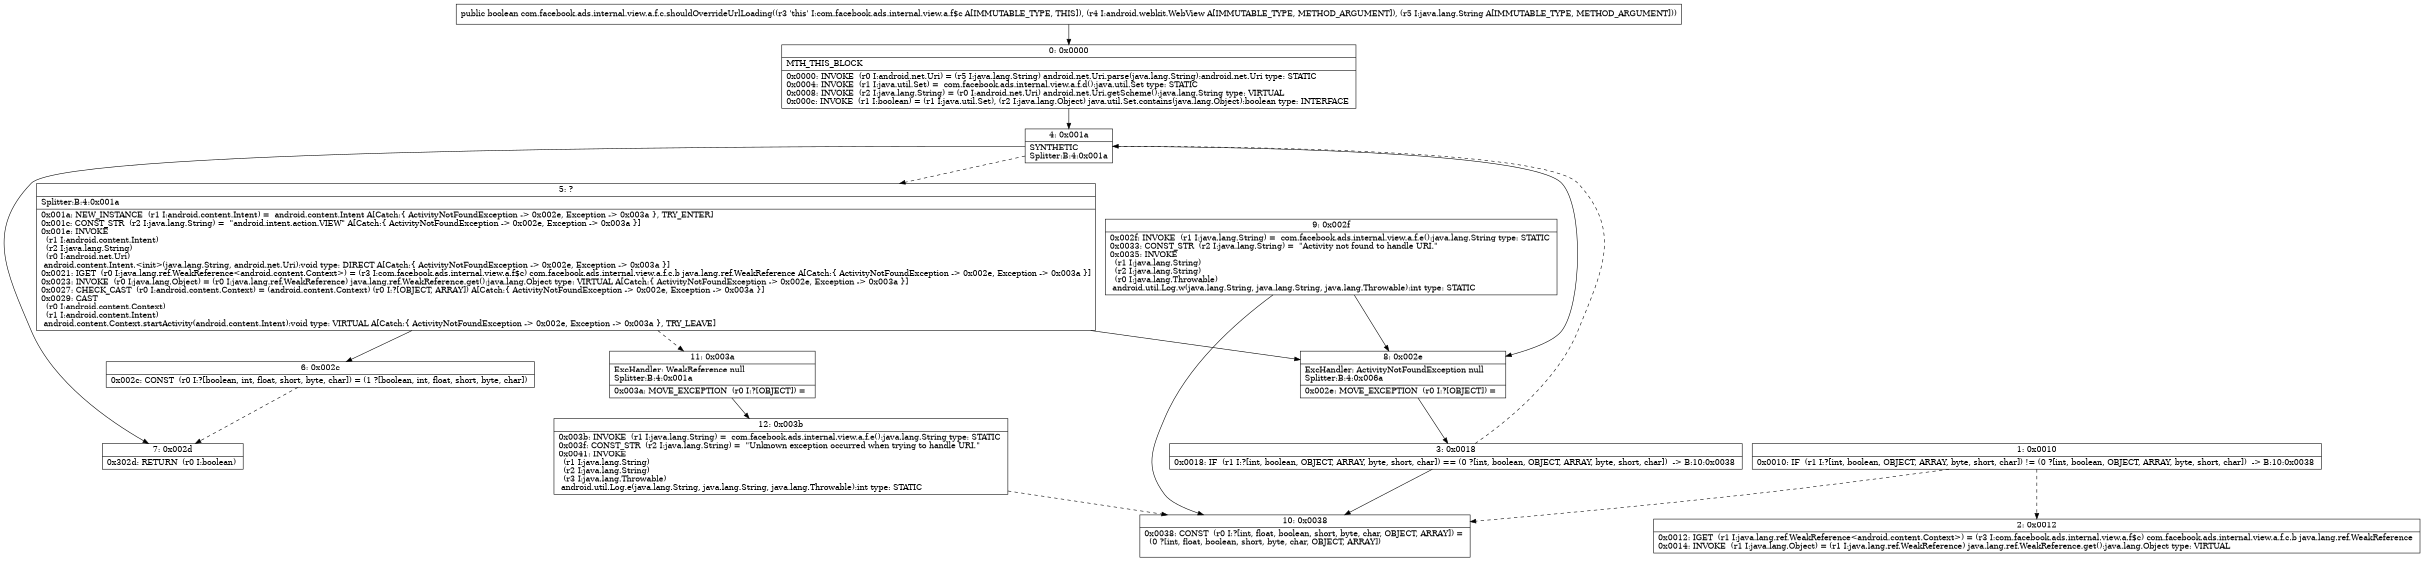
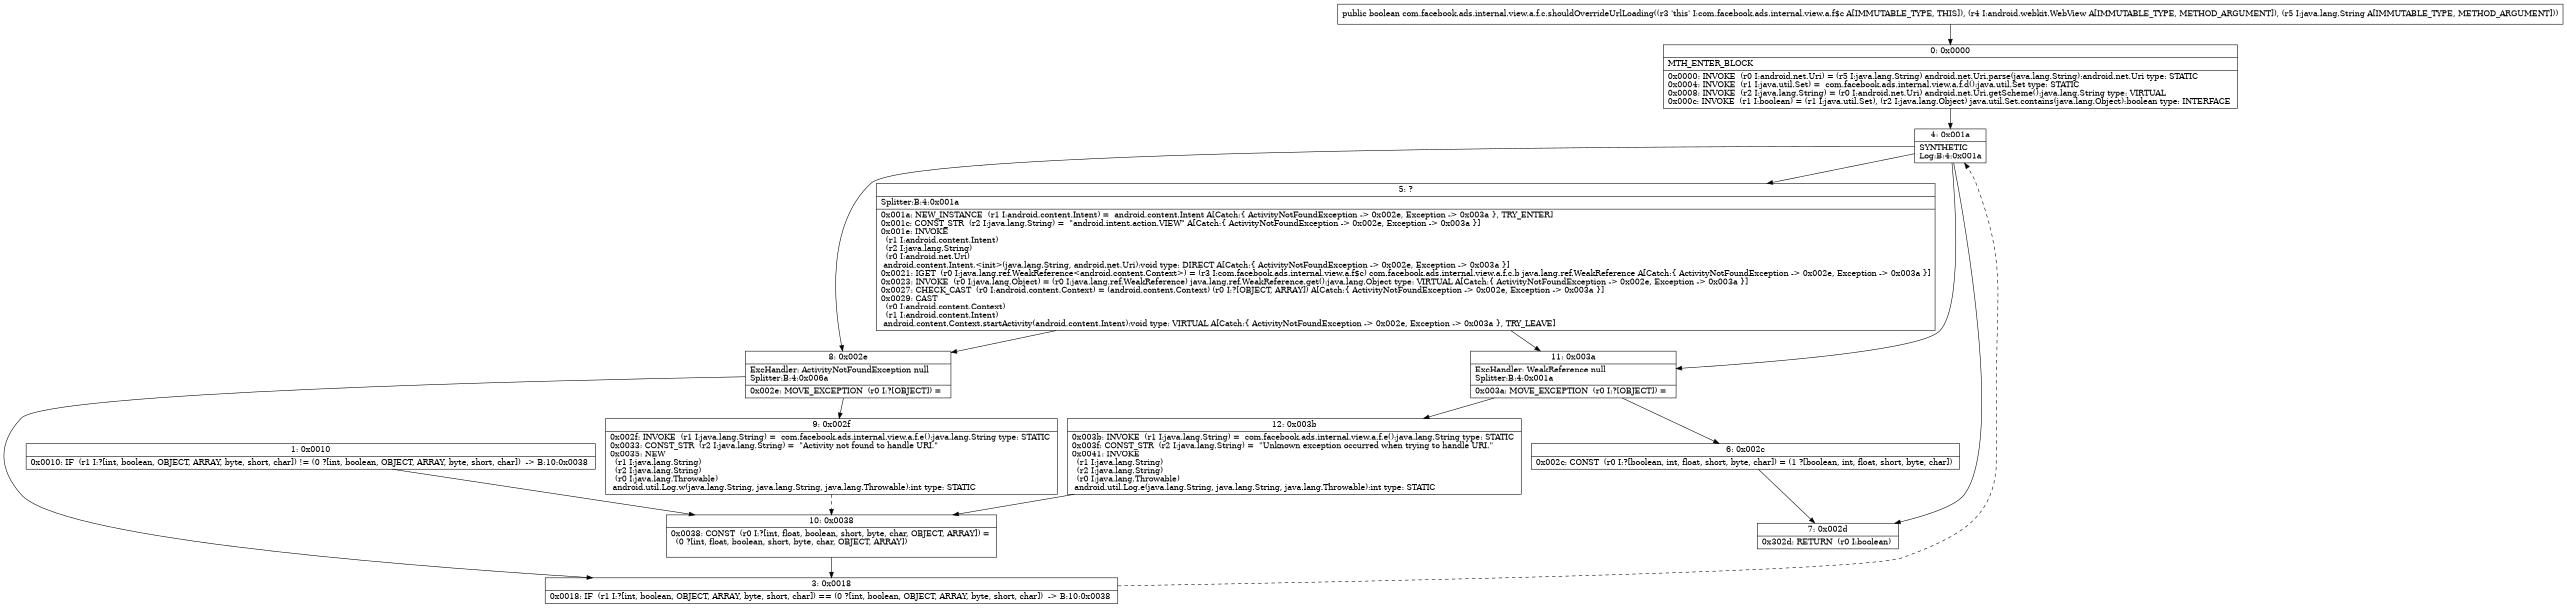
(824, 64) -> (1711, 64)
(1069, 156) -> (1950, 156)
(965, 169) -> (1844, 168)
(1146, 255) -> (640, 454)
(1370, 321) -> (842, 405)
(668, 339) -> (1523, 339)
(382, 345) -> (1668, 420)
none -> (1897, 345)
(1175, 398) -> (831, 502)
(249, 414) -> (1784, 494)
(612, 479) -> (1126, 479)
(1391, 491) -> (831, 565)
(1713, 498) -> (541, 492)
(1085, 503) -> (1016, 504)
(2037, 536) -> none
